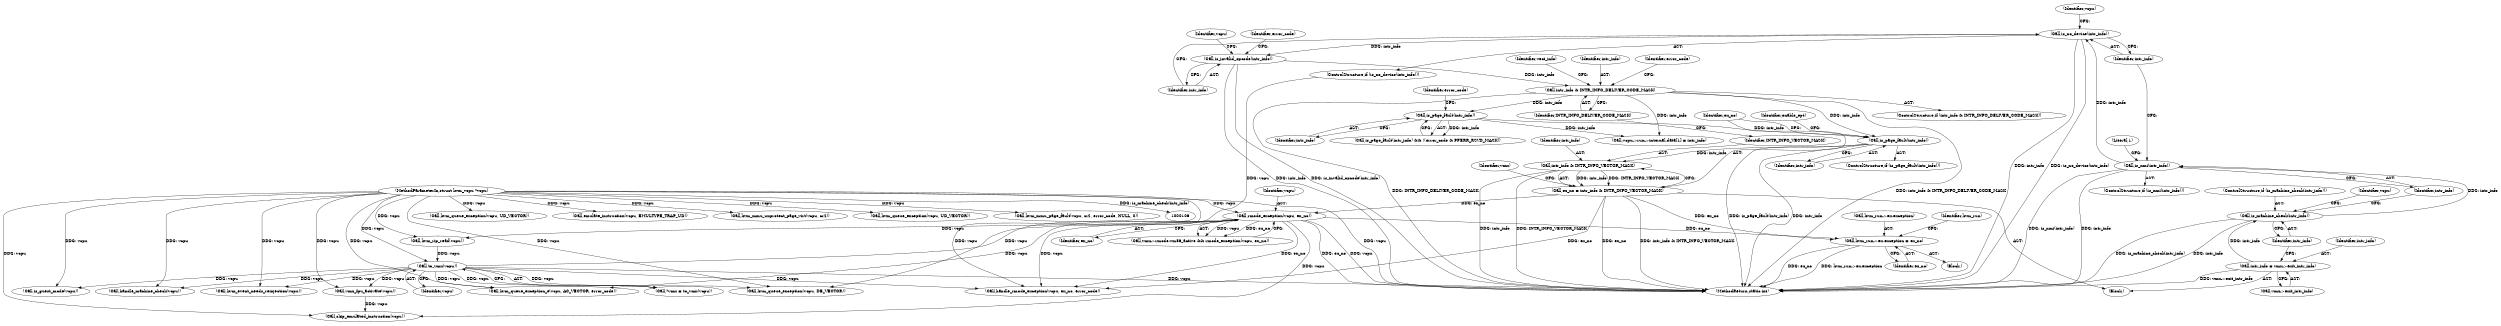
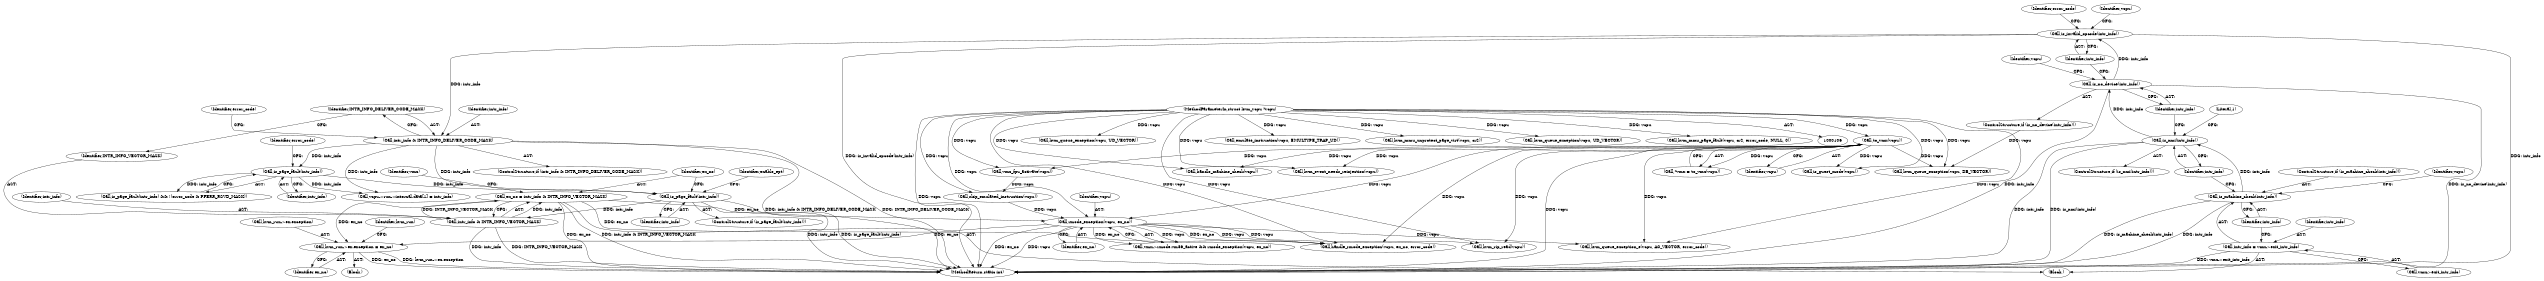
(1536, 59) -> none
(1154, 204) -> (1790, 125)
(2245, 241) -> (2224, 222)
(437, 252) -> (1554, 153)
(894, 310) -> (1034, 212)
